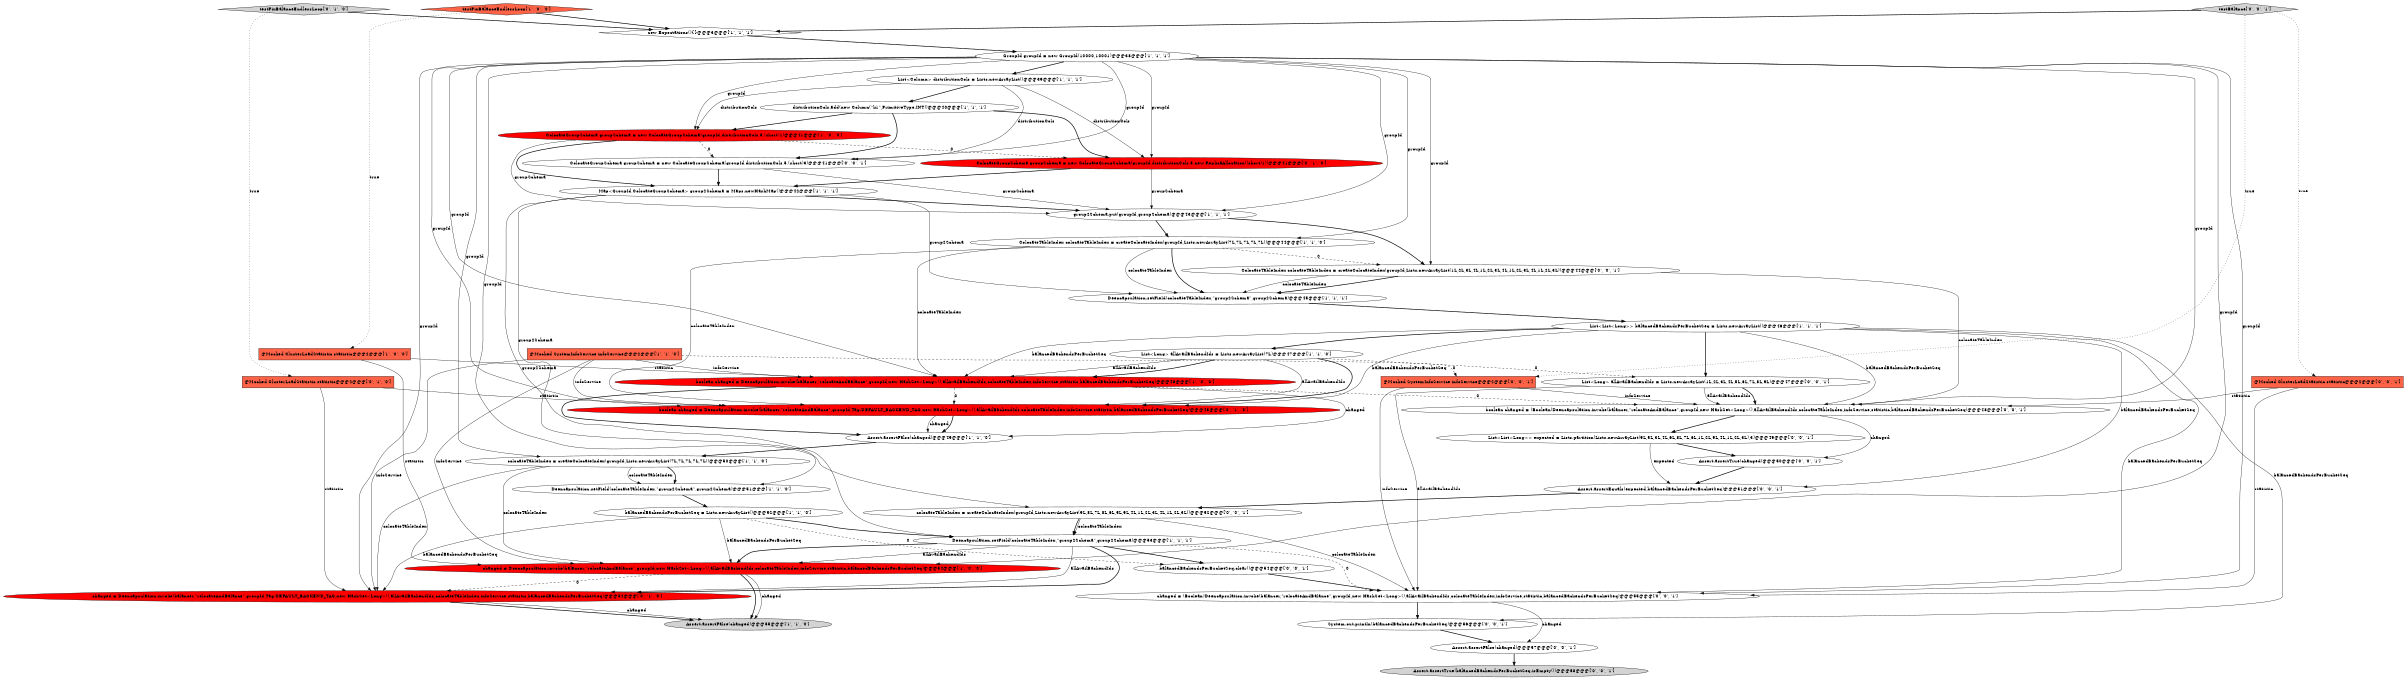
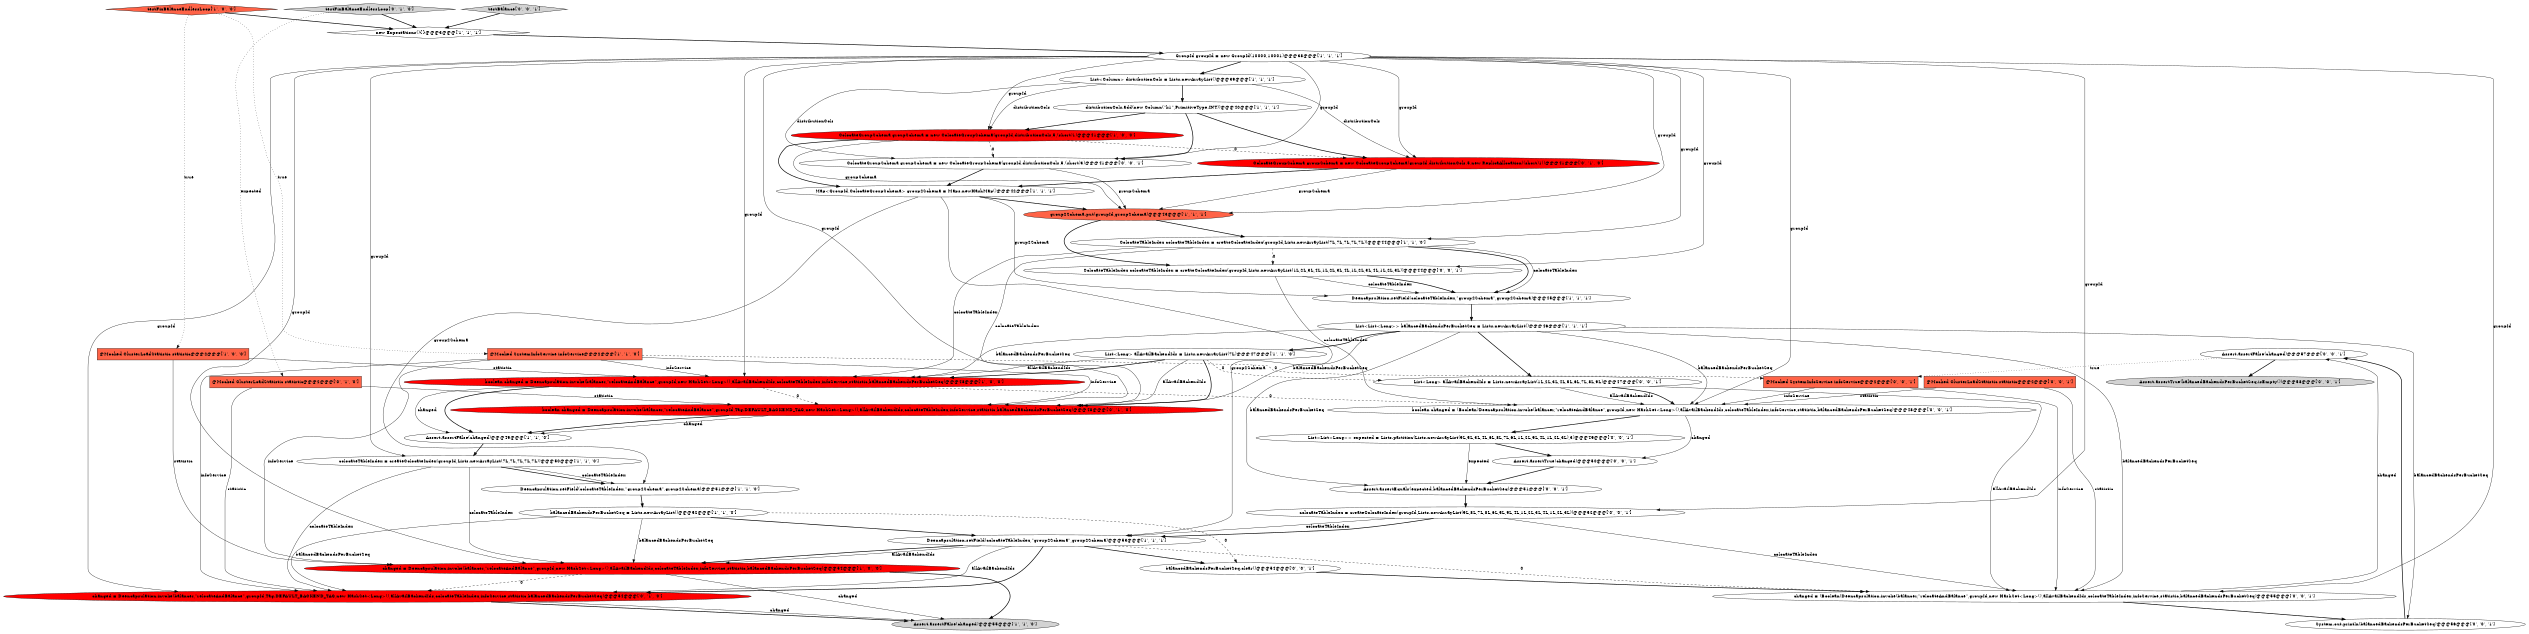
(2299, 189) -> none
(255, 191) -> (251, 191)
(1152, 215) -> (1128, 215)
none -> (282, 261)
(2023, 341) -> (2072, 367)
